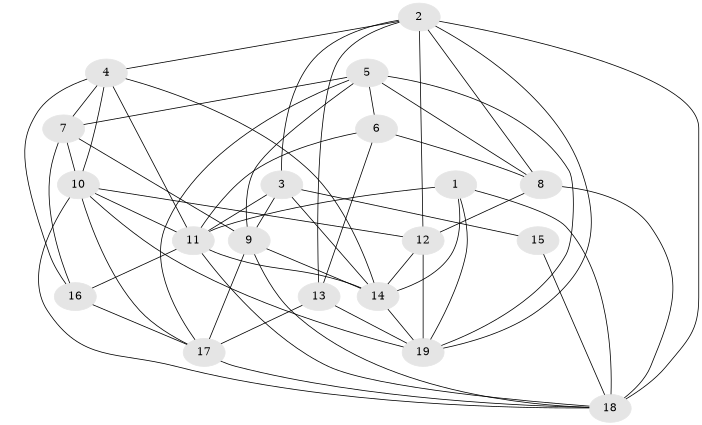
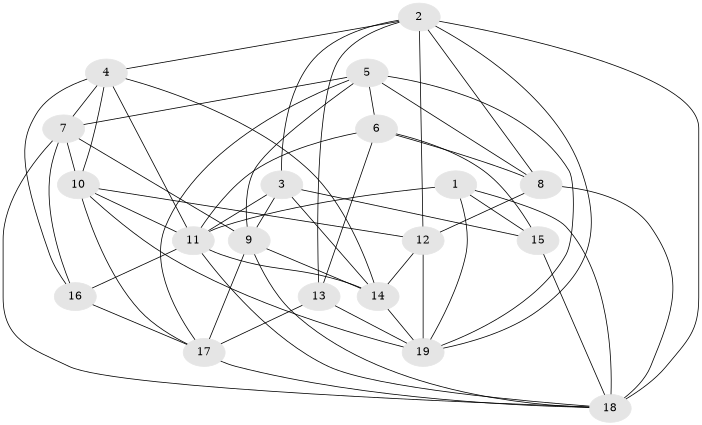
none -> (475, 165)
(449, 258) -> (497, 213)
(249, 382) -> (192, 385)
